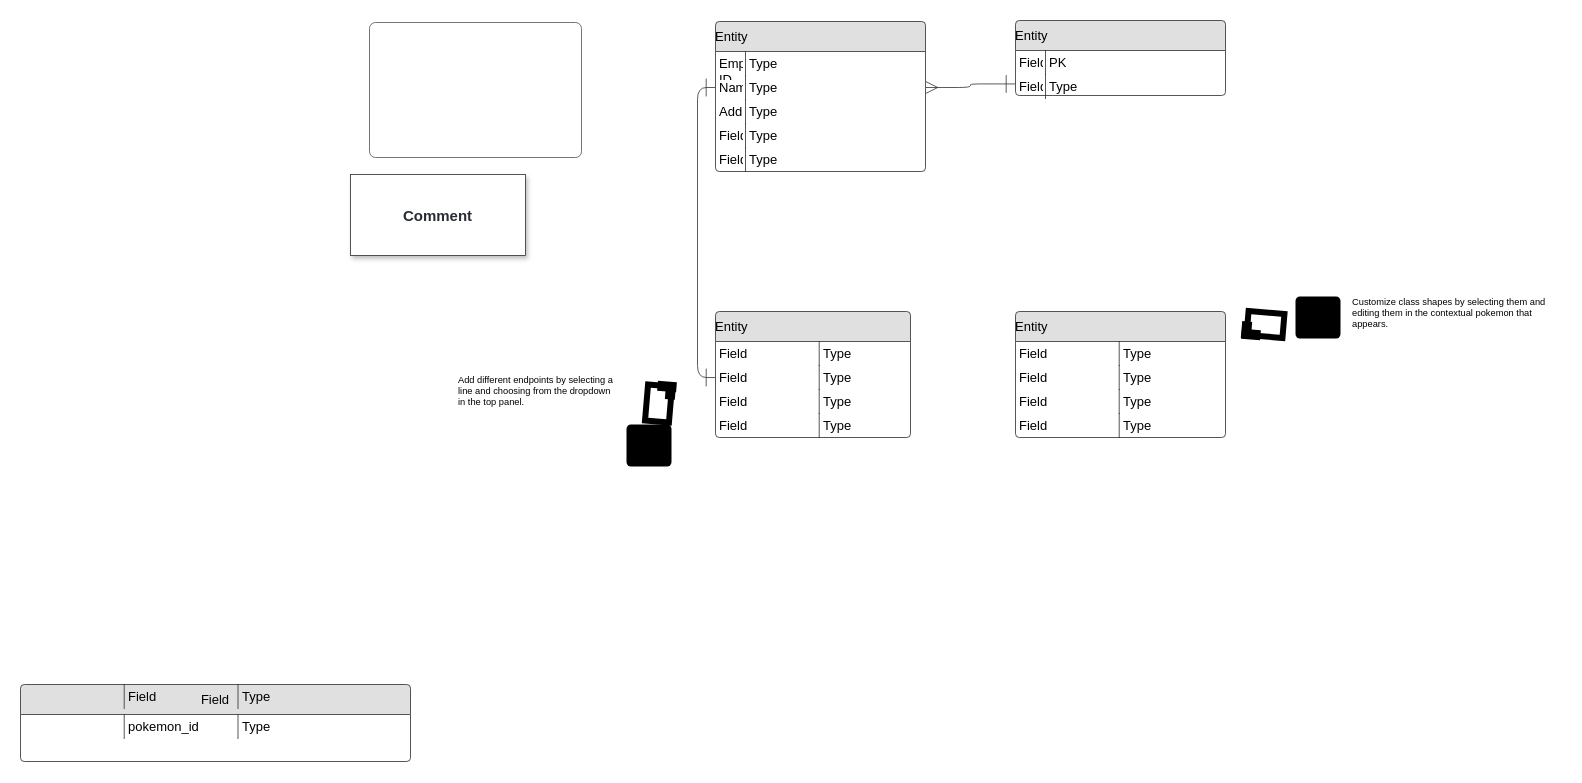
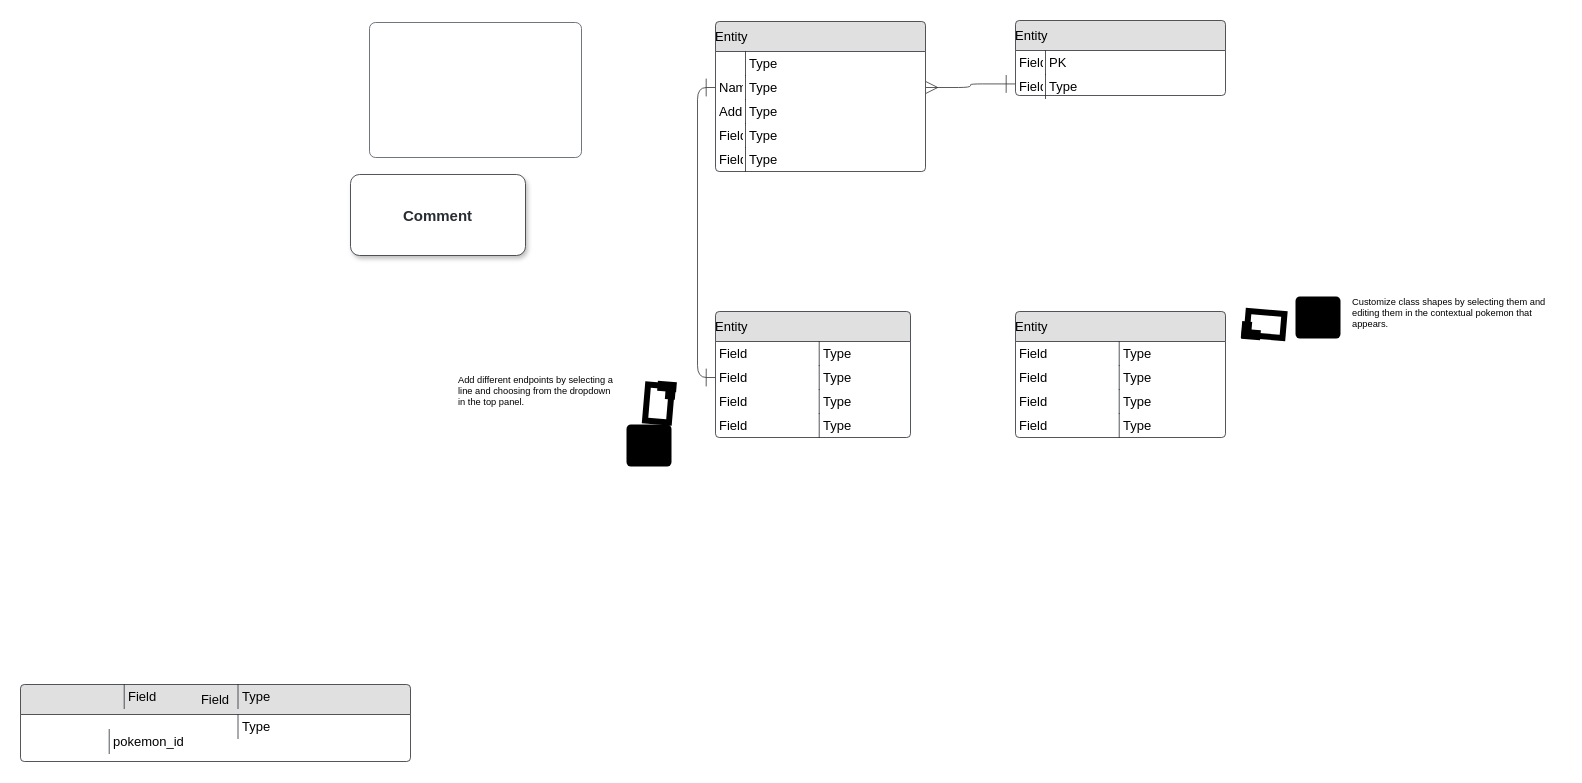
(731, 64) -> none
(438, 215) -> (438, 215)
(181, 727) -> (166, 742)
